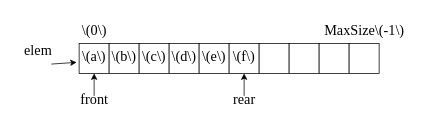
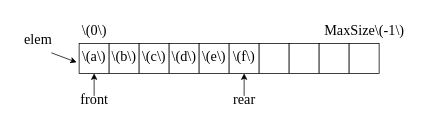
(38, 51) -> (38, 39)
